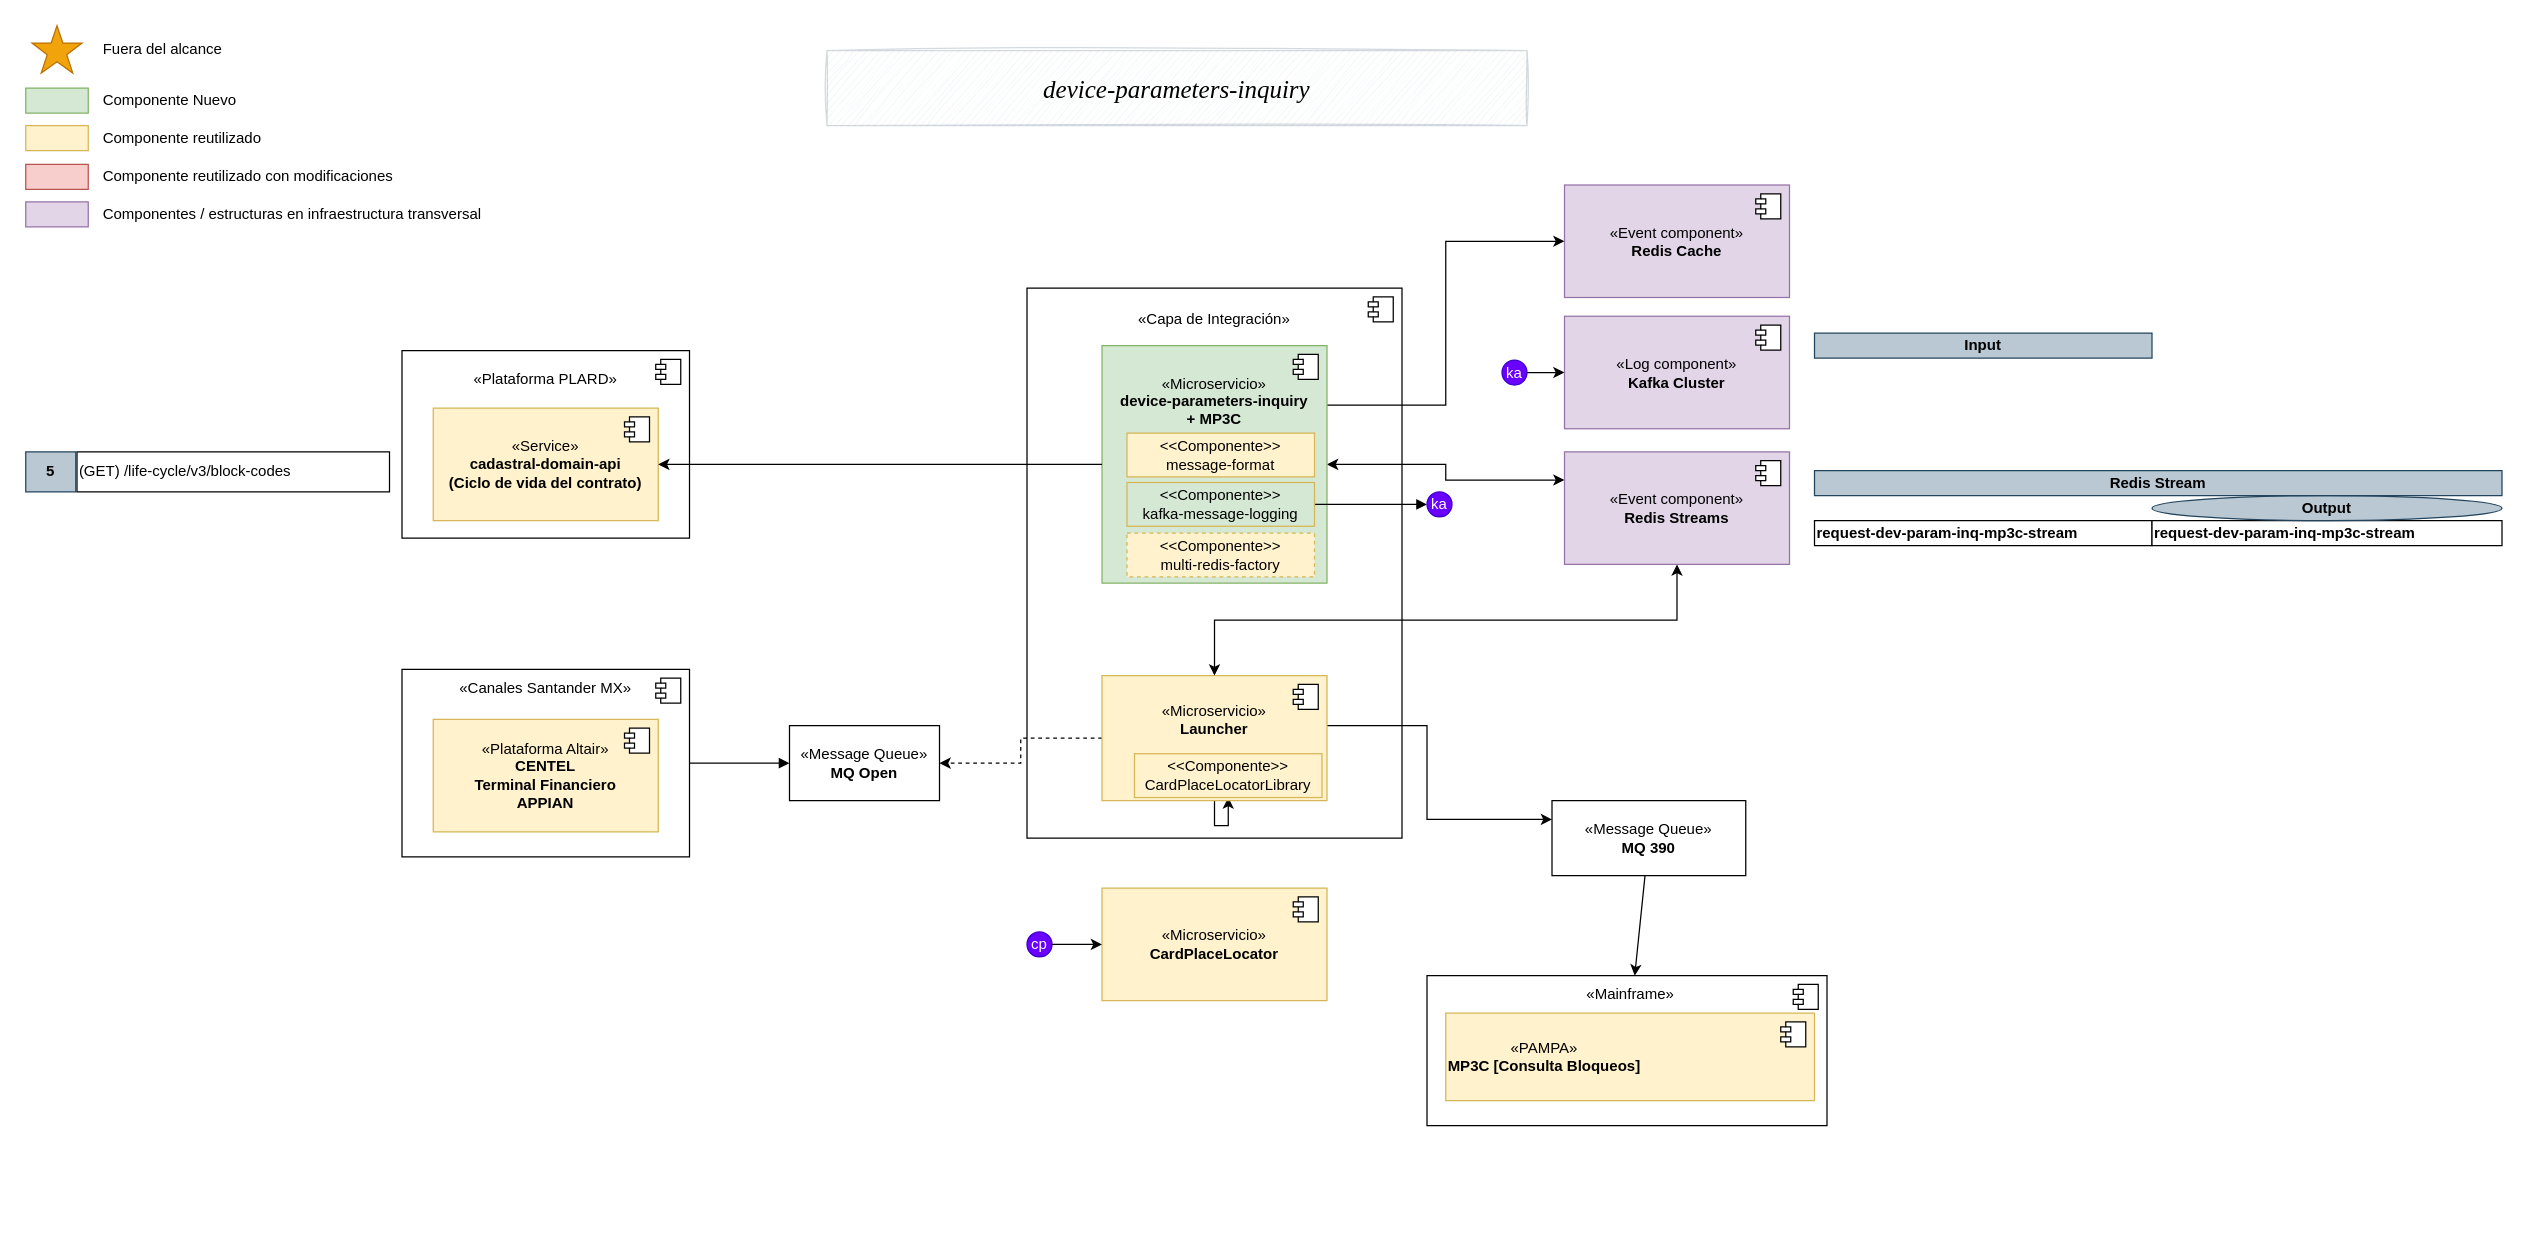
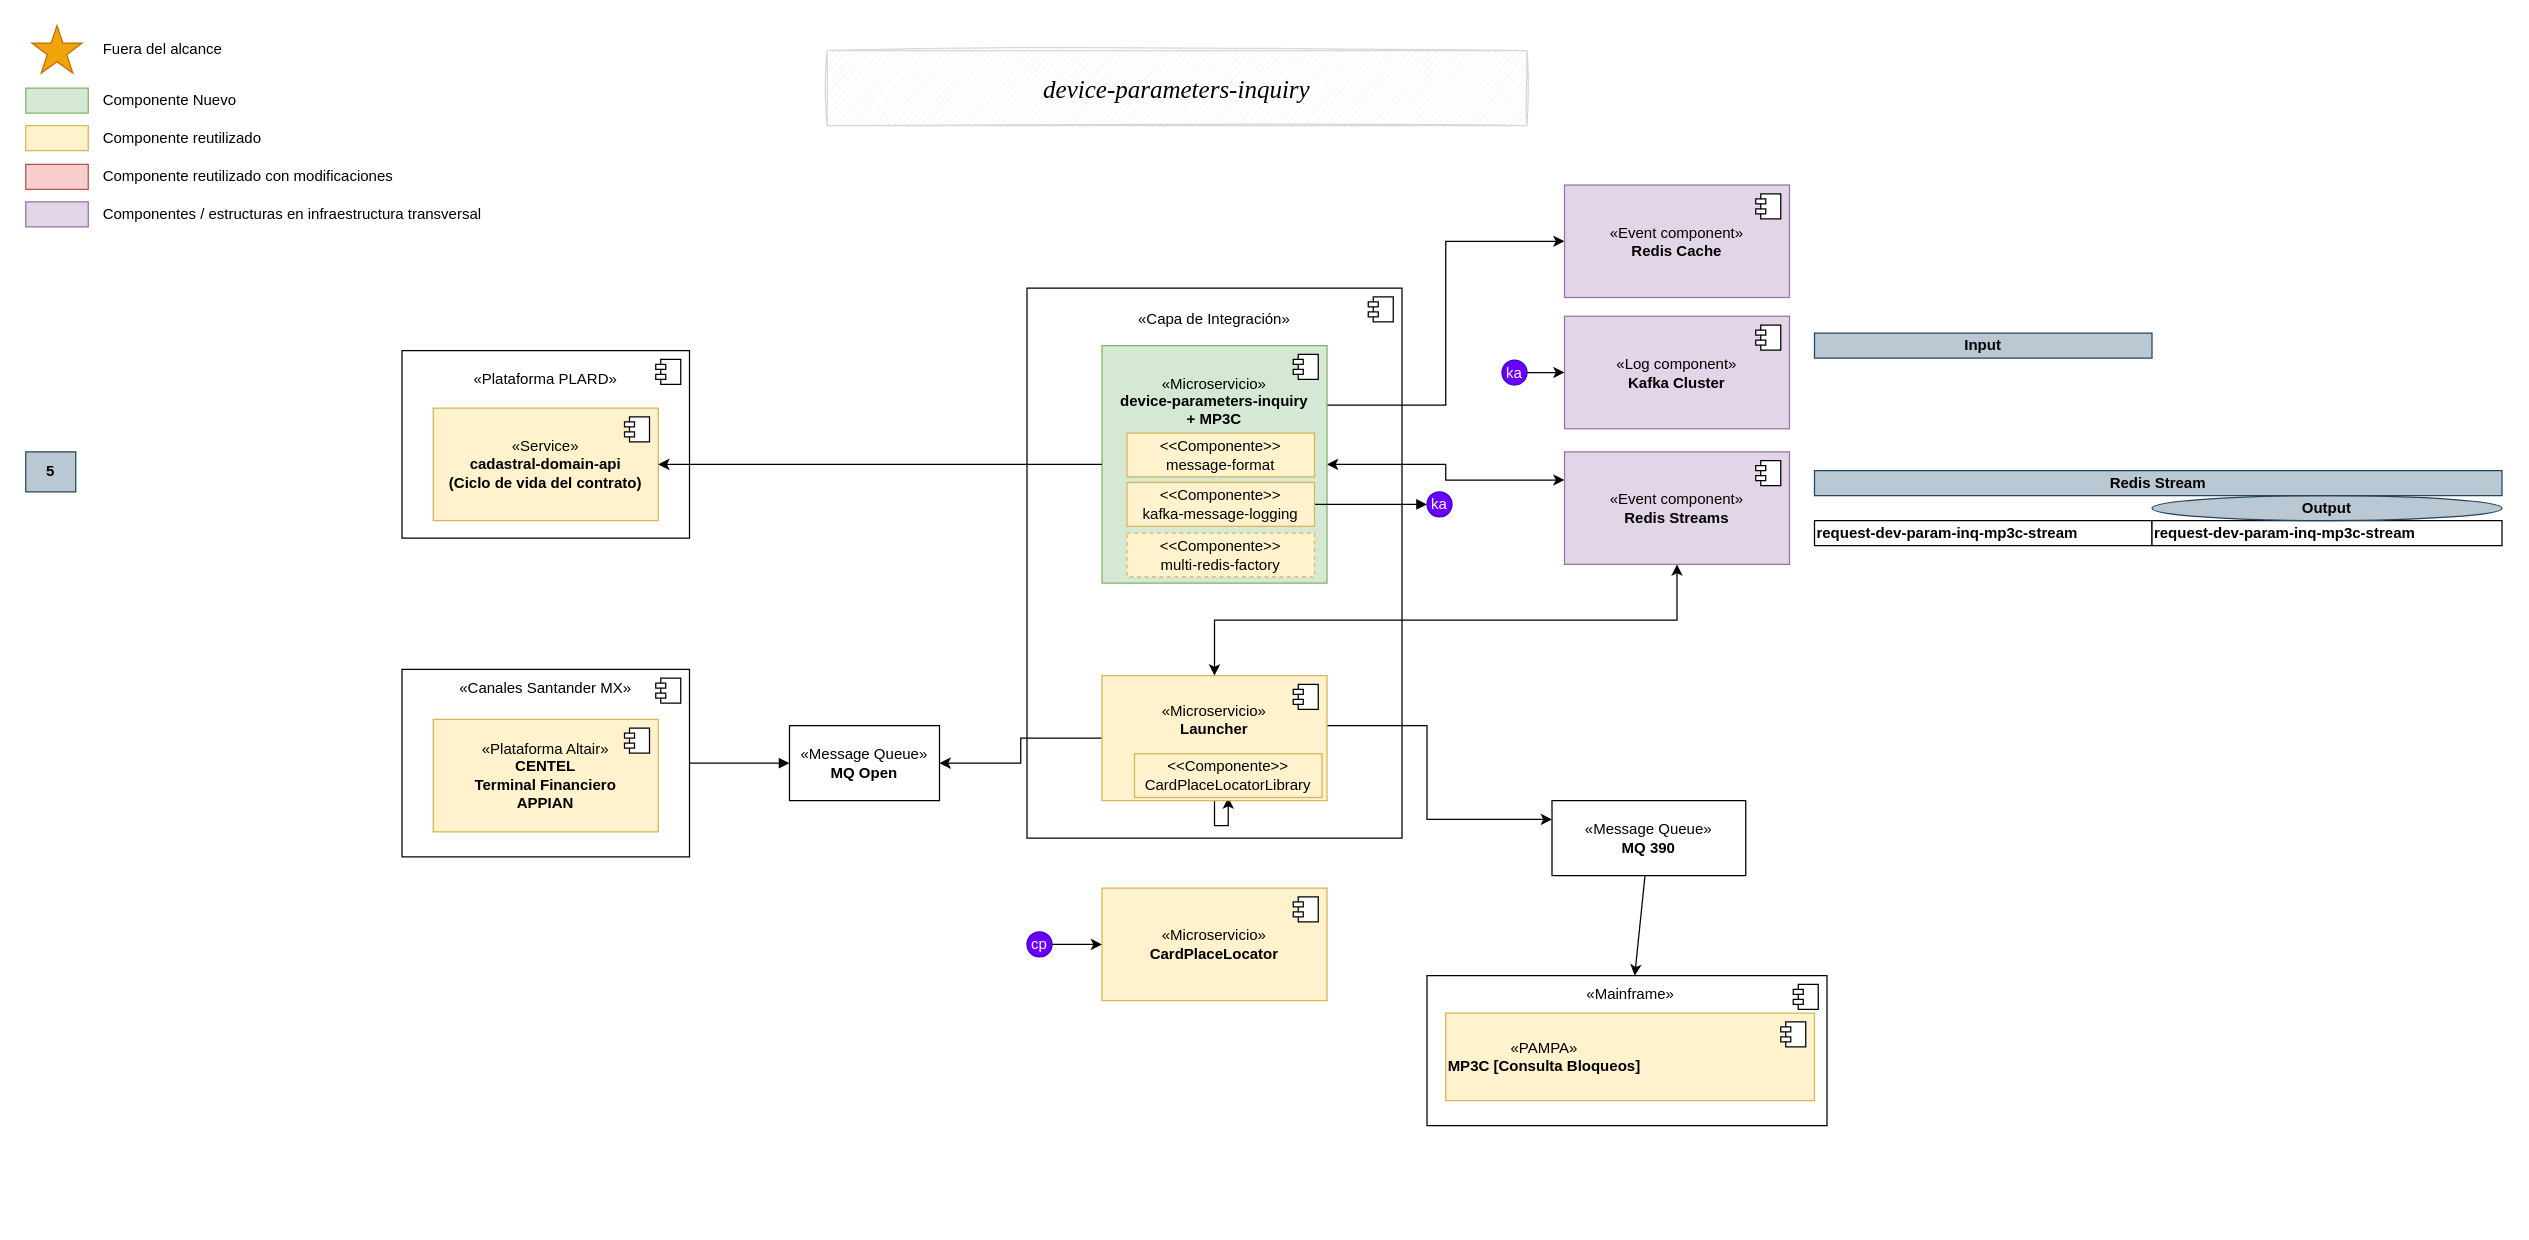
(233, 472) -> none
(1221, 504) -> (1221, 504)
(1021, 748) -> (1021, 748)
